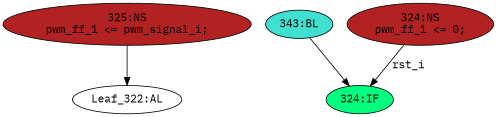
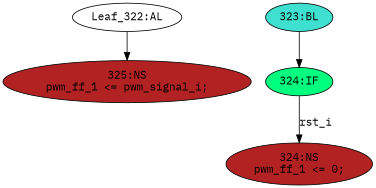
(299, 24) -> (299, 17)
(127, 61) -> (127, 42)
(390, 63) -> (299, 116)
